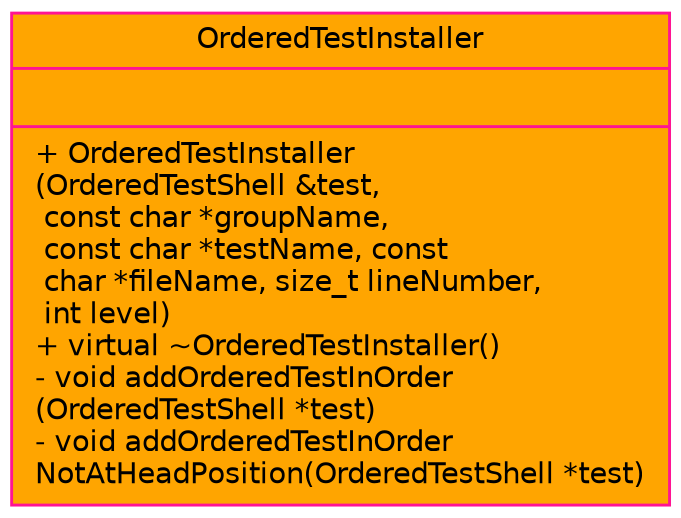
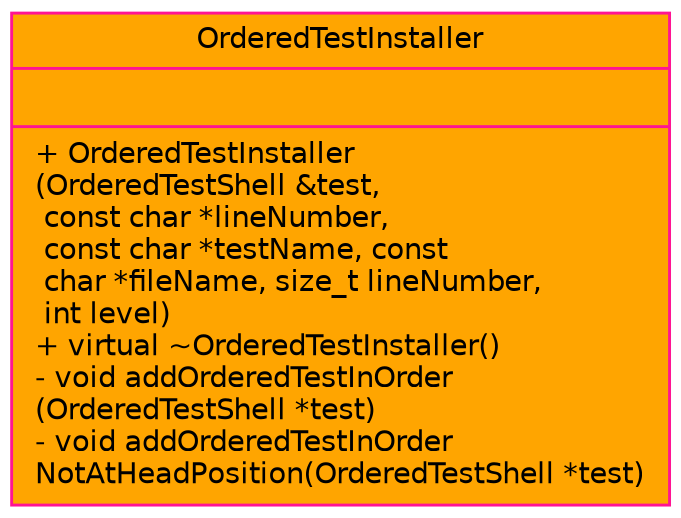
(213, 218) -> (213, 218)
